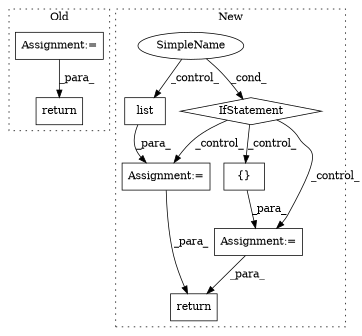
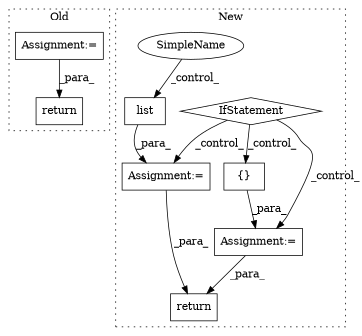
(224, 75) -> none
